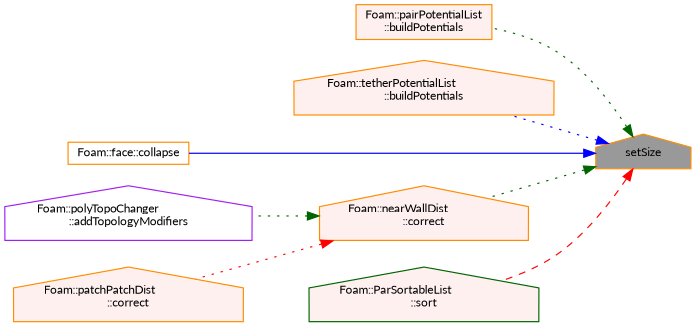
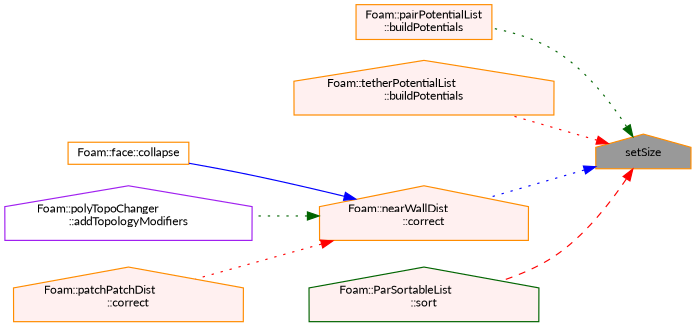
(554, 128) -> (554, 128)
(386, 153) -> (267, 178)
(536, 184) -> (536, 184)
